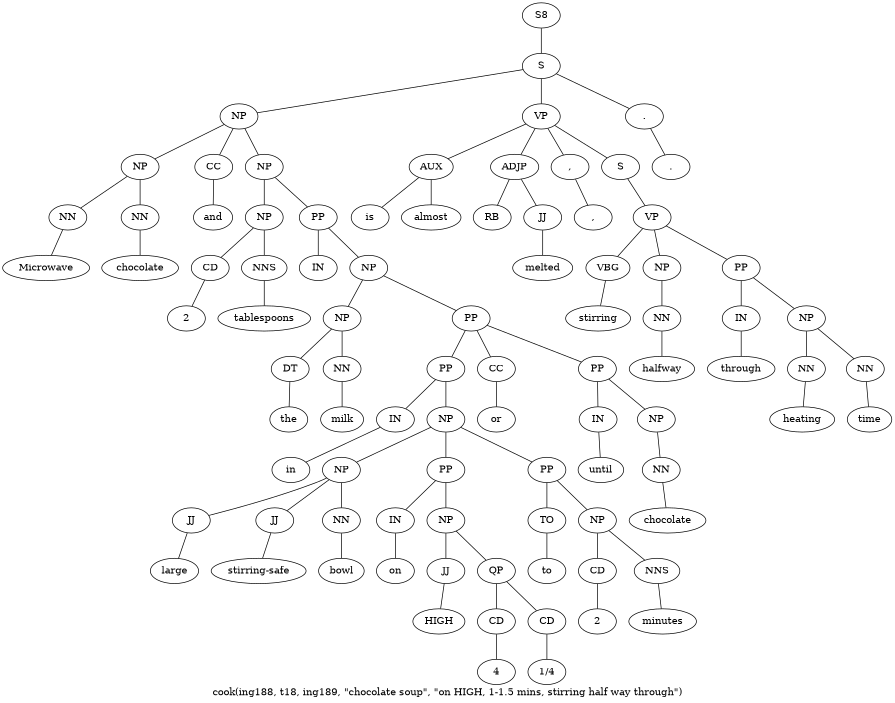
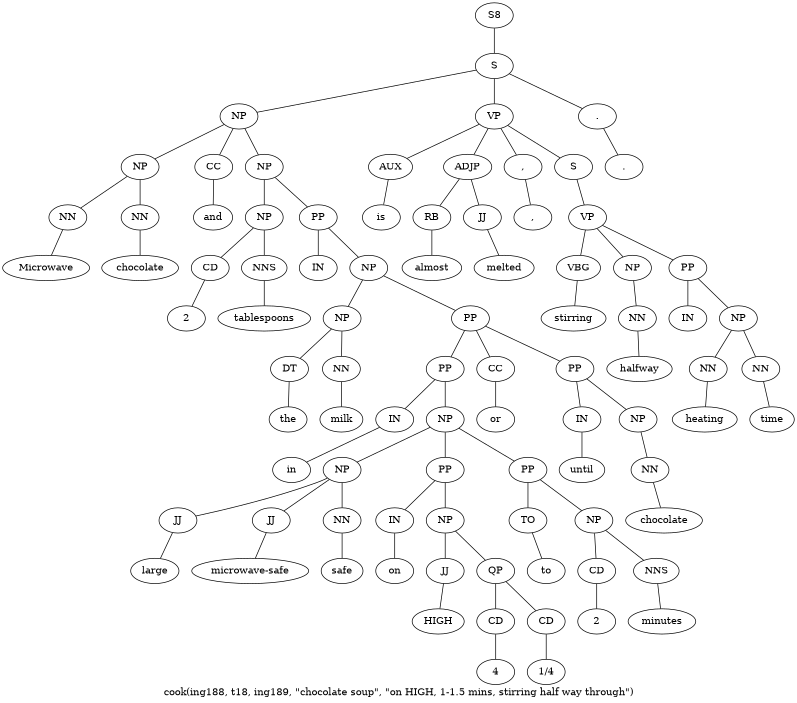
(431, 192) -> (432, 243)
(741, 369) -> none
(259, 571) -> (250, 571)
(341, 571) -> (342, 571)
